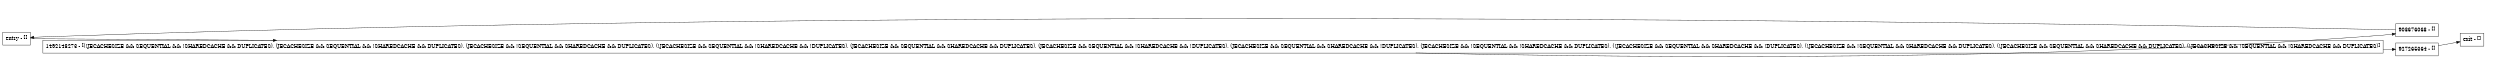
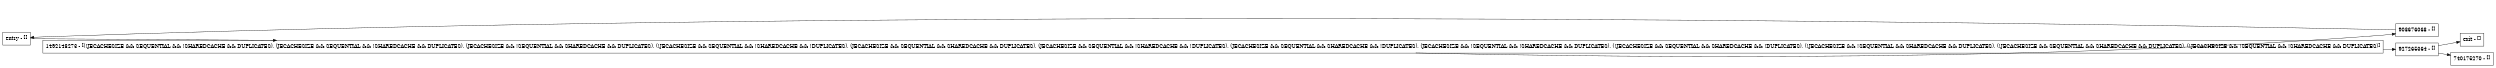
none -> (2472, 59)
